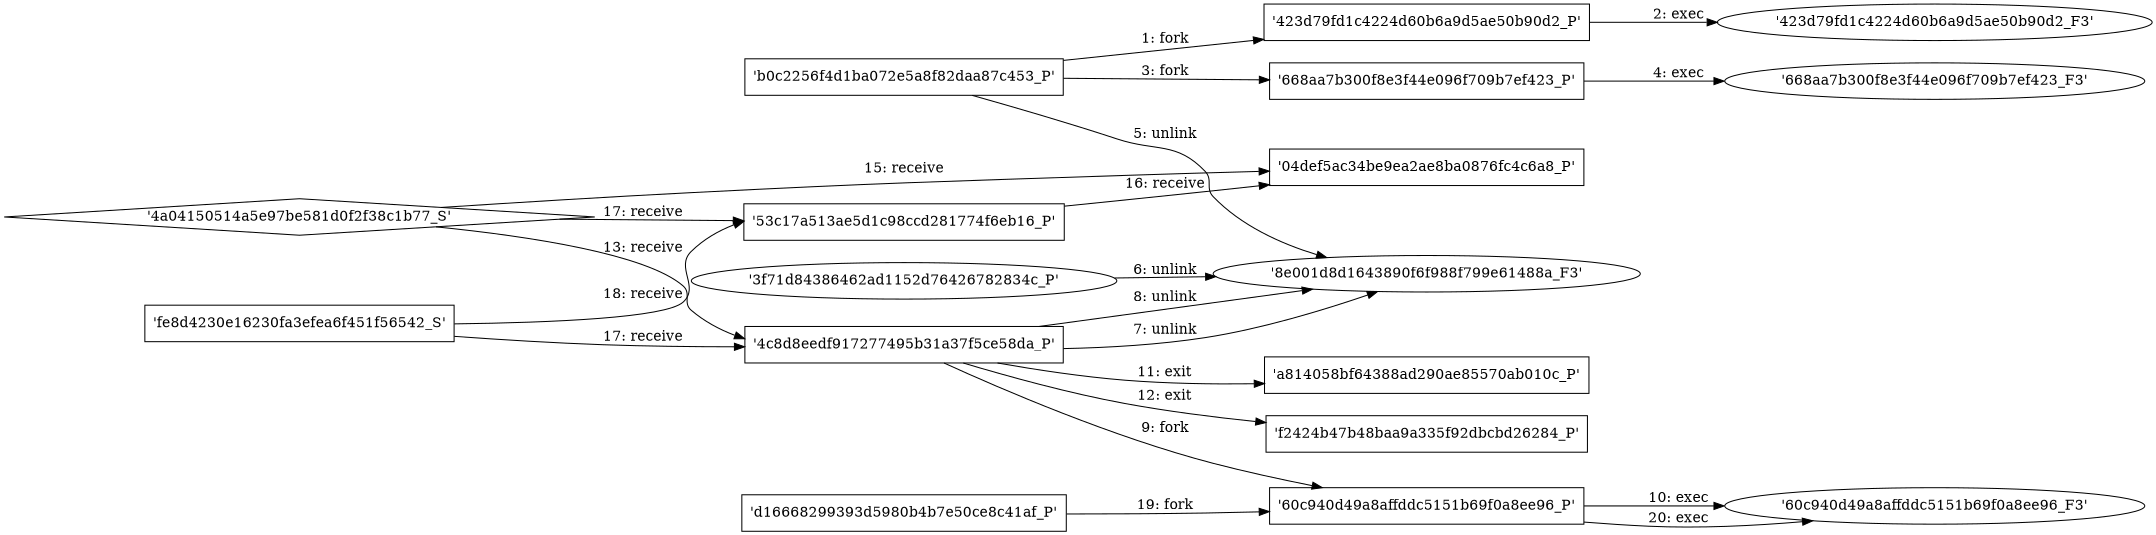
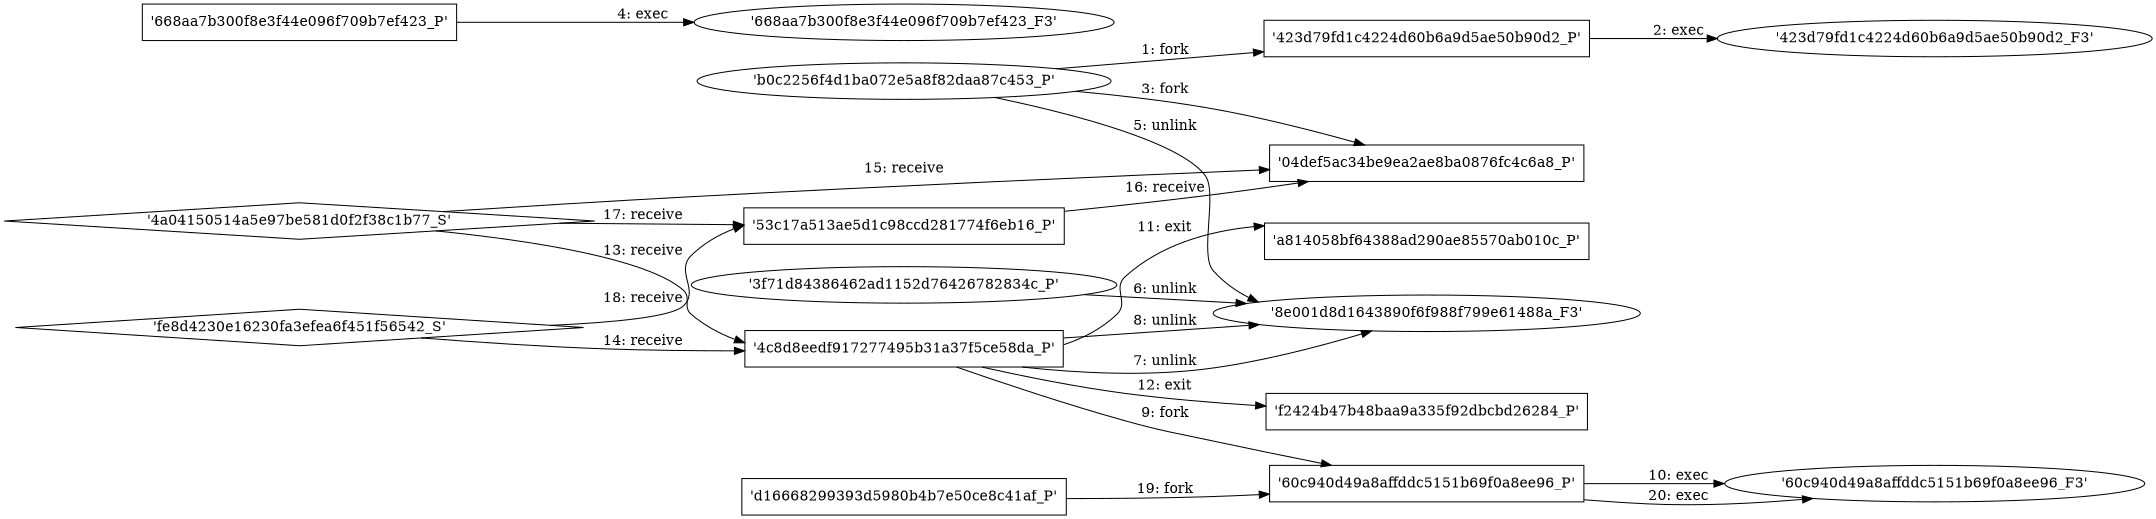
(904, 77) -> (904, 81)
(1161, 79) -> (1217, 110)
(299, 323) -> (299, 327)
(643, 337) -> (643, 341)
